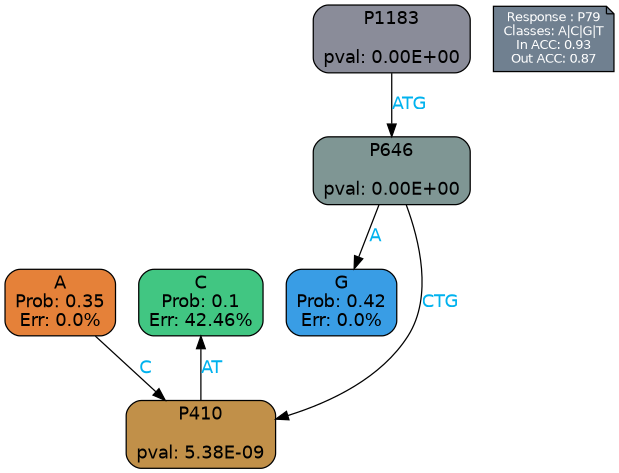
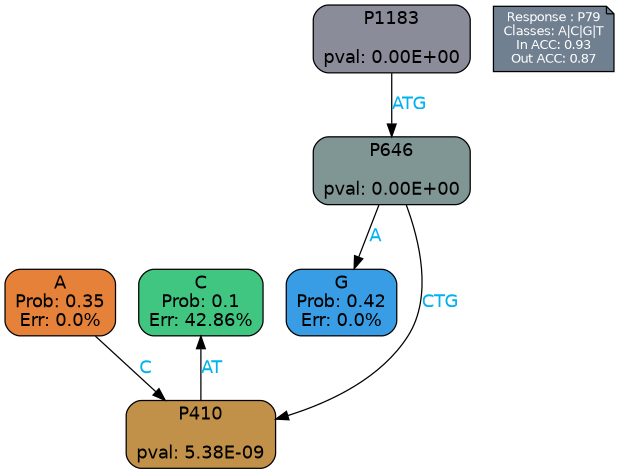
(201, 303) -> (201, 303)
